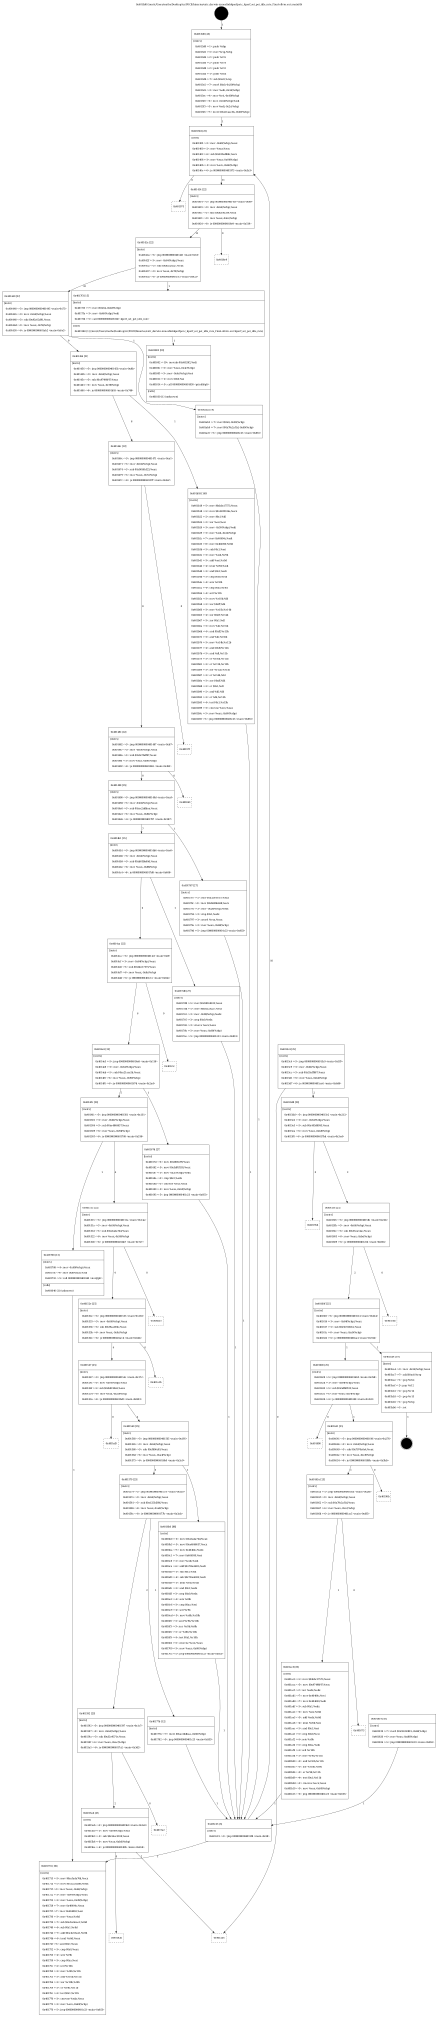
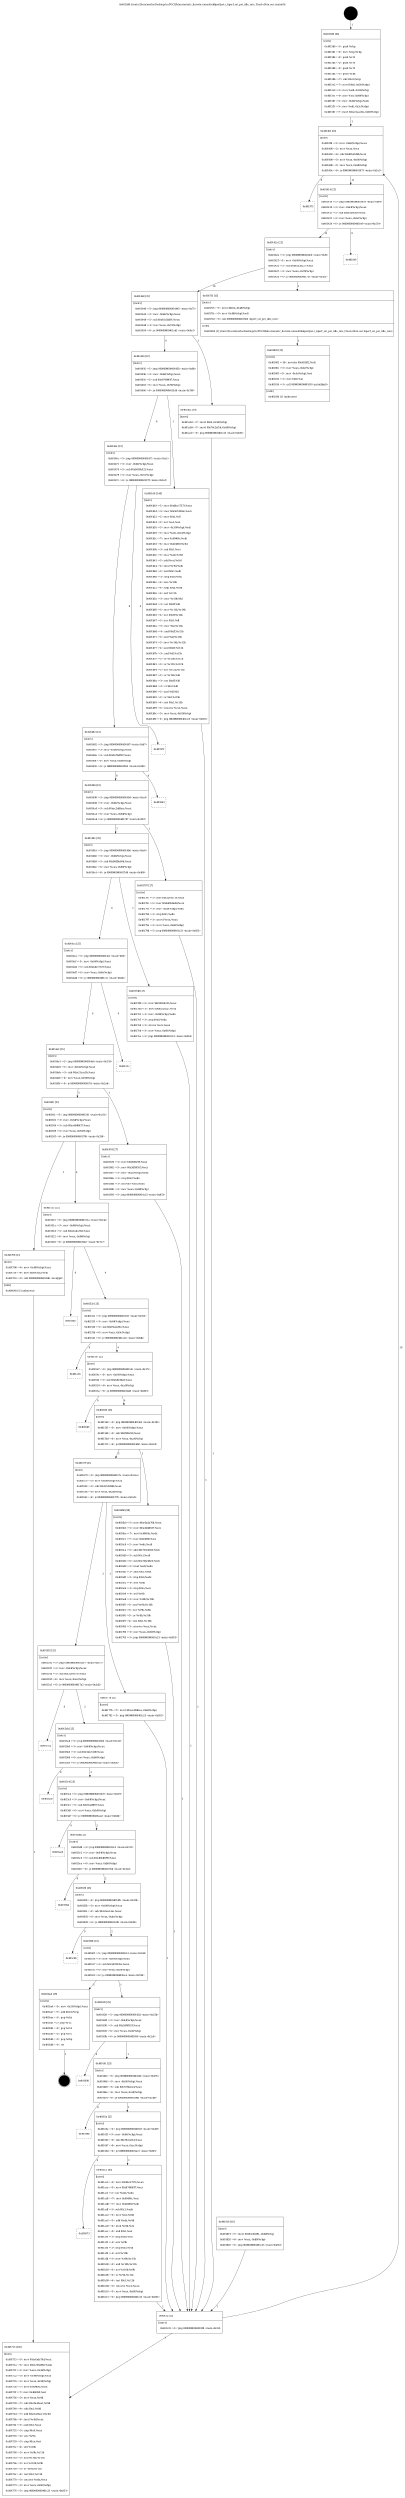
(175, 1892) -> (90, 1772)
